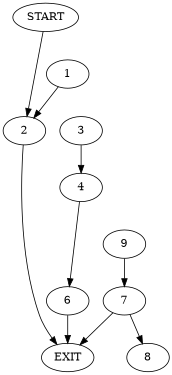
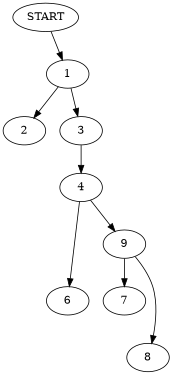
(36, 70) -> (55, 42)
none -> (73, 98)
none -> (100, 213)
(135, 326) -> (154, 294)
(68, 358) -> none
